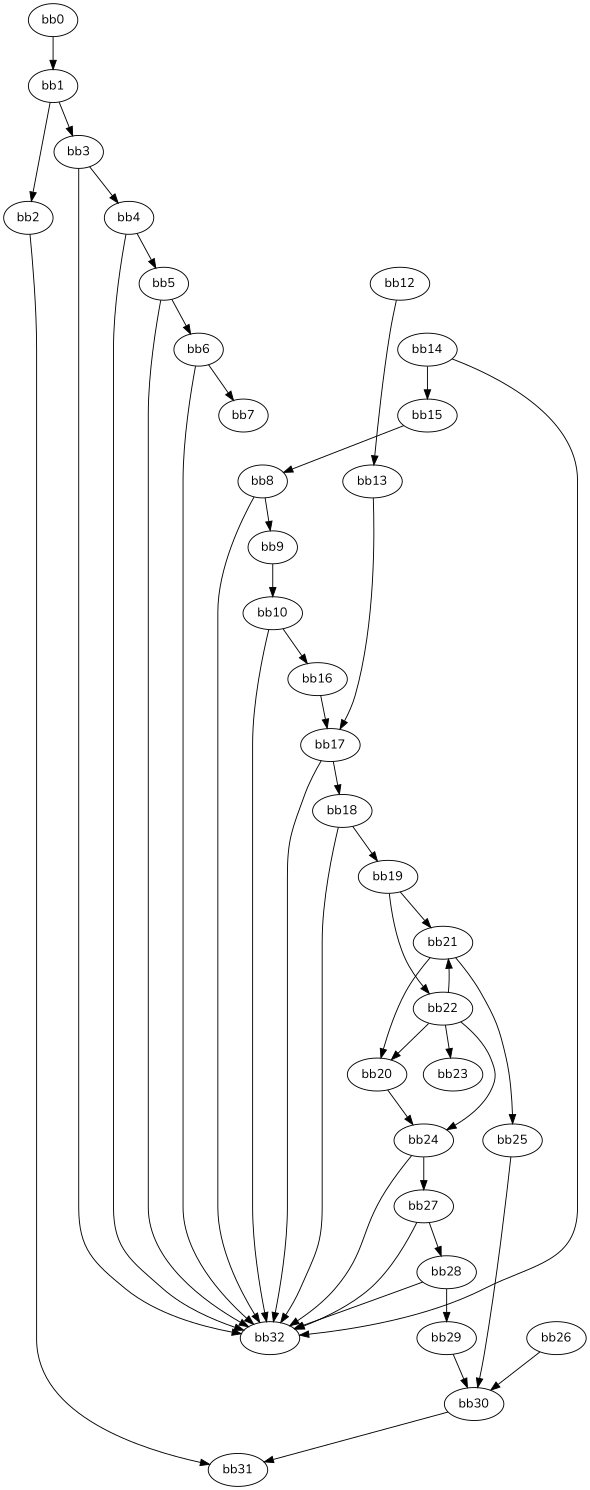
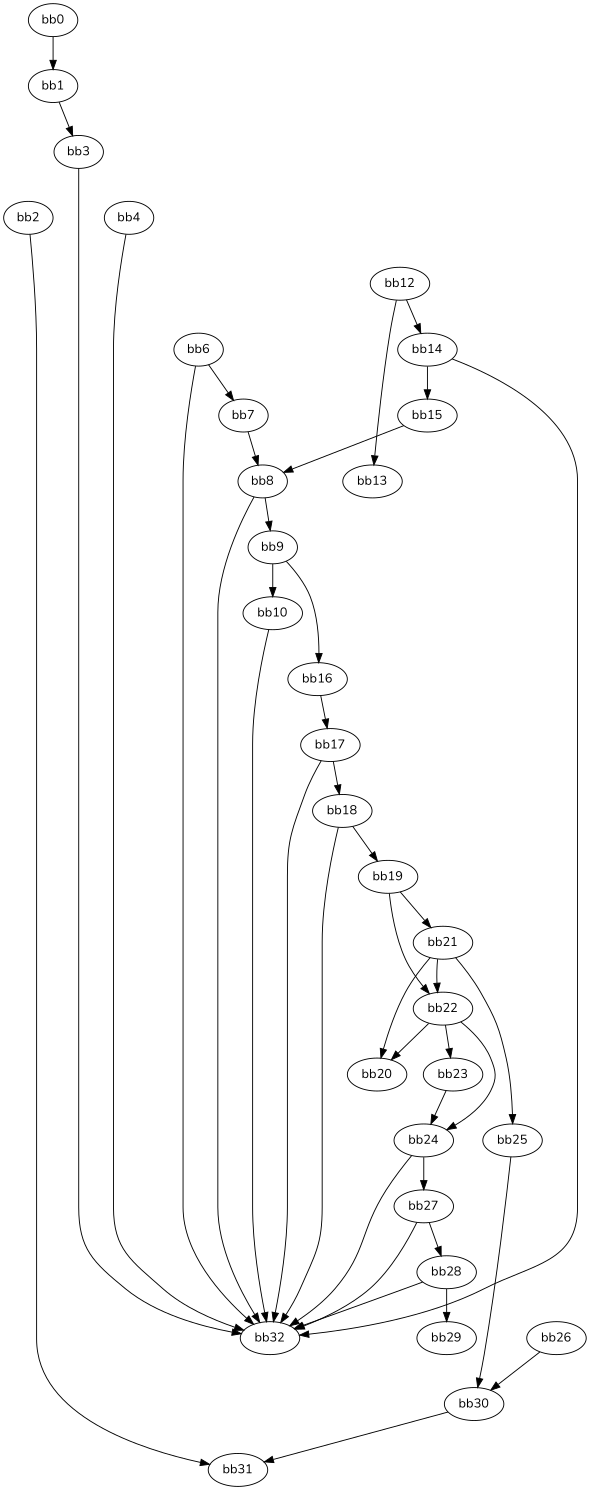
(42, 147) -> none
(101, 181) -> none
(164, 284) -> none
none -> (412, 312)
none -> (252, 444)
(370, 611) -> none
(292, 642) -> (313, 604)
(449, 980) -> (437, 971)
(398, 1104) -> (440, 1103)
(458, 1367) -> none
